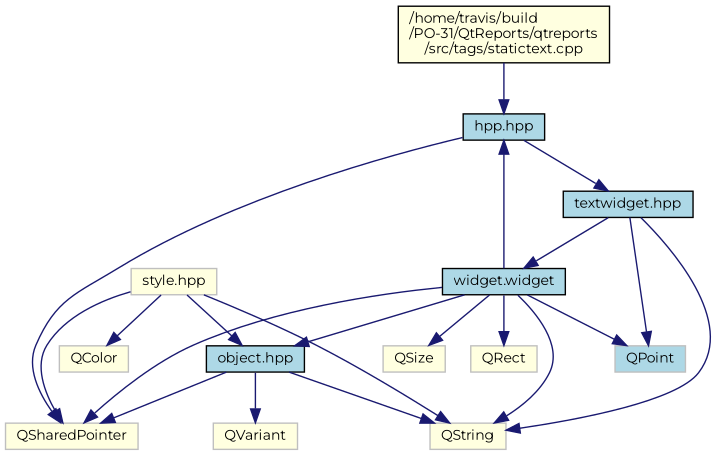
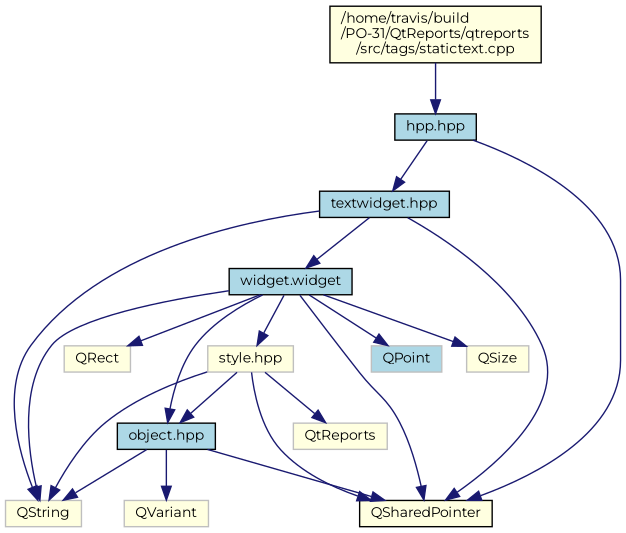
(504, 211) -> (274, 314)
(638, 275) -> (541, 343)
(94, 359) -> (340, 436)
(72, 436) -> (426, 514)
